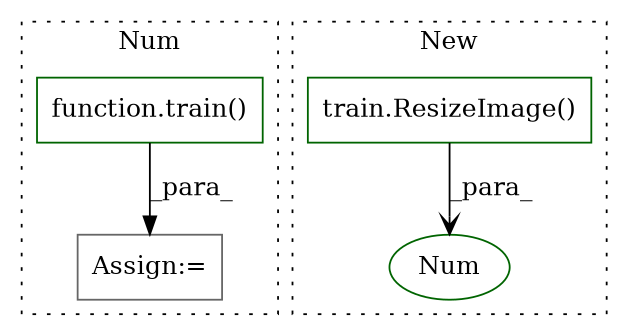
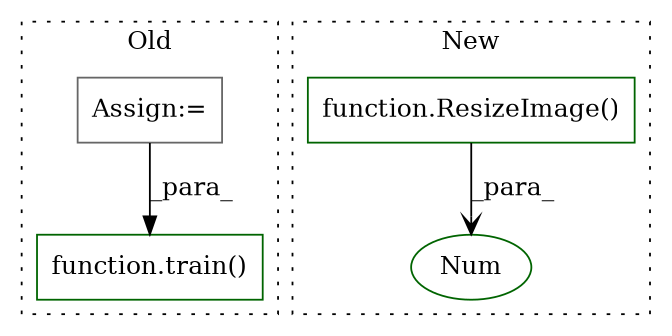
(150, 42) -> (150, 42)
(450, 110) -> (471, 110)
(150, 180) -> (150, 180)
